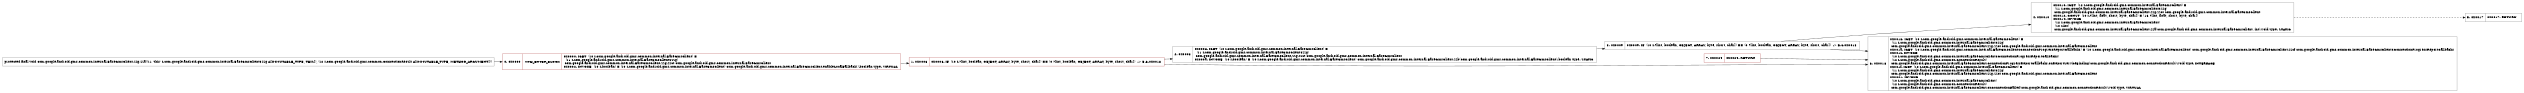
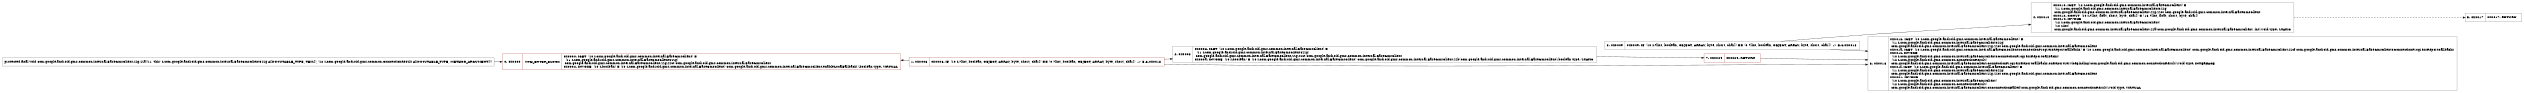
(1600, 49) -> (1649, 57)
(904, 63) -> (906, 60)
